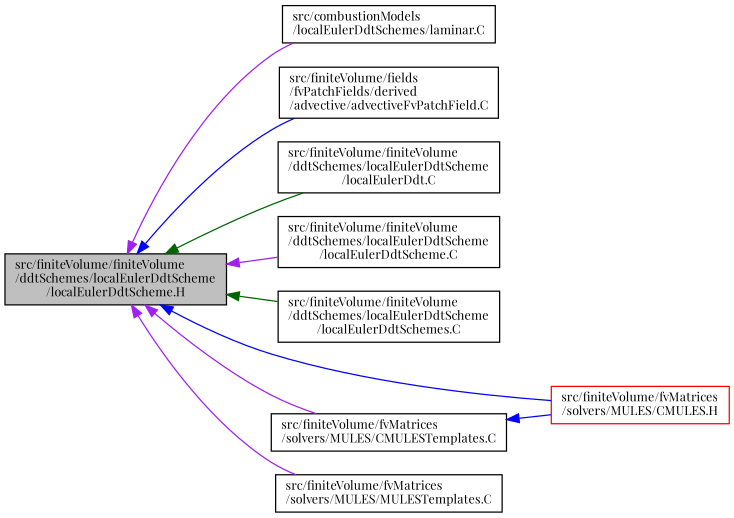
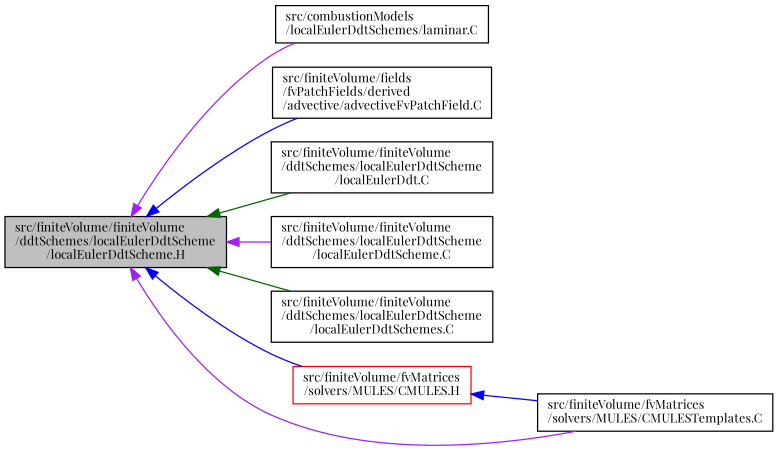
(535, 417) -> (511, 398)
(389, 493) -> none
